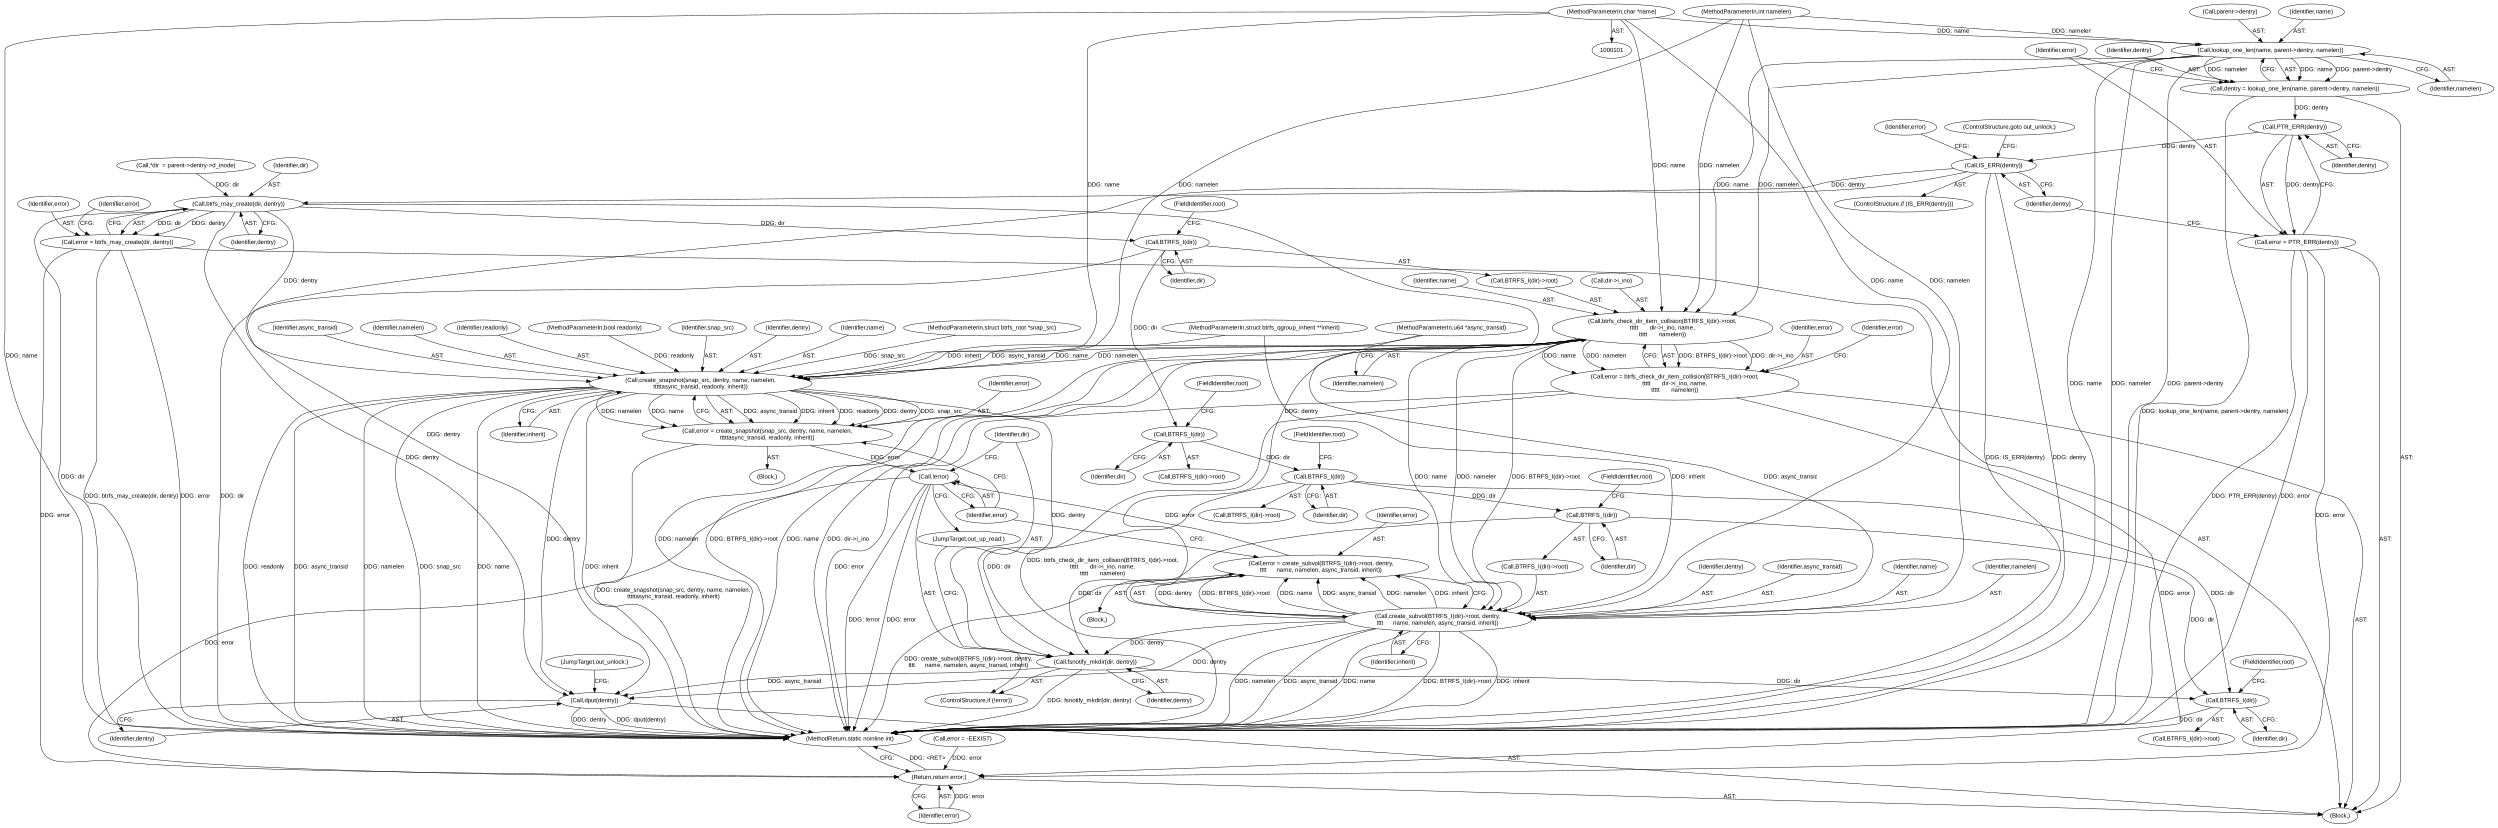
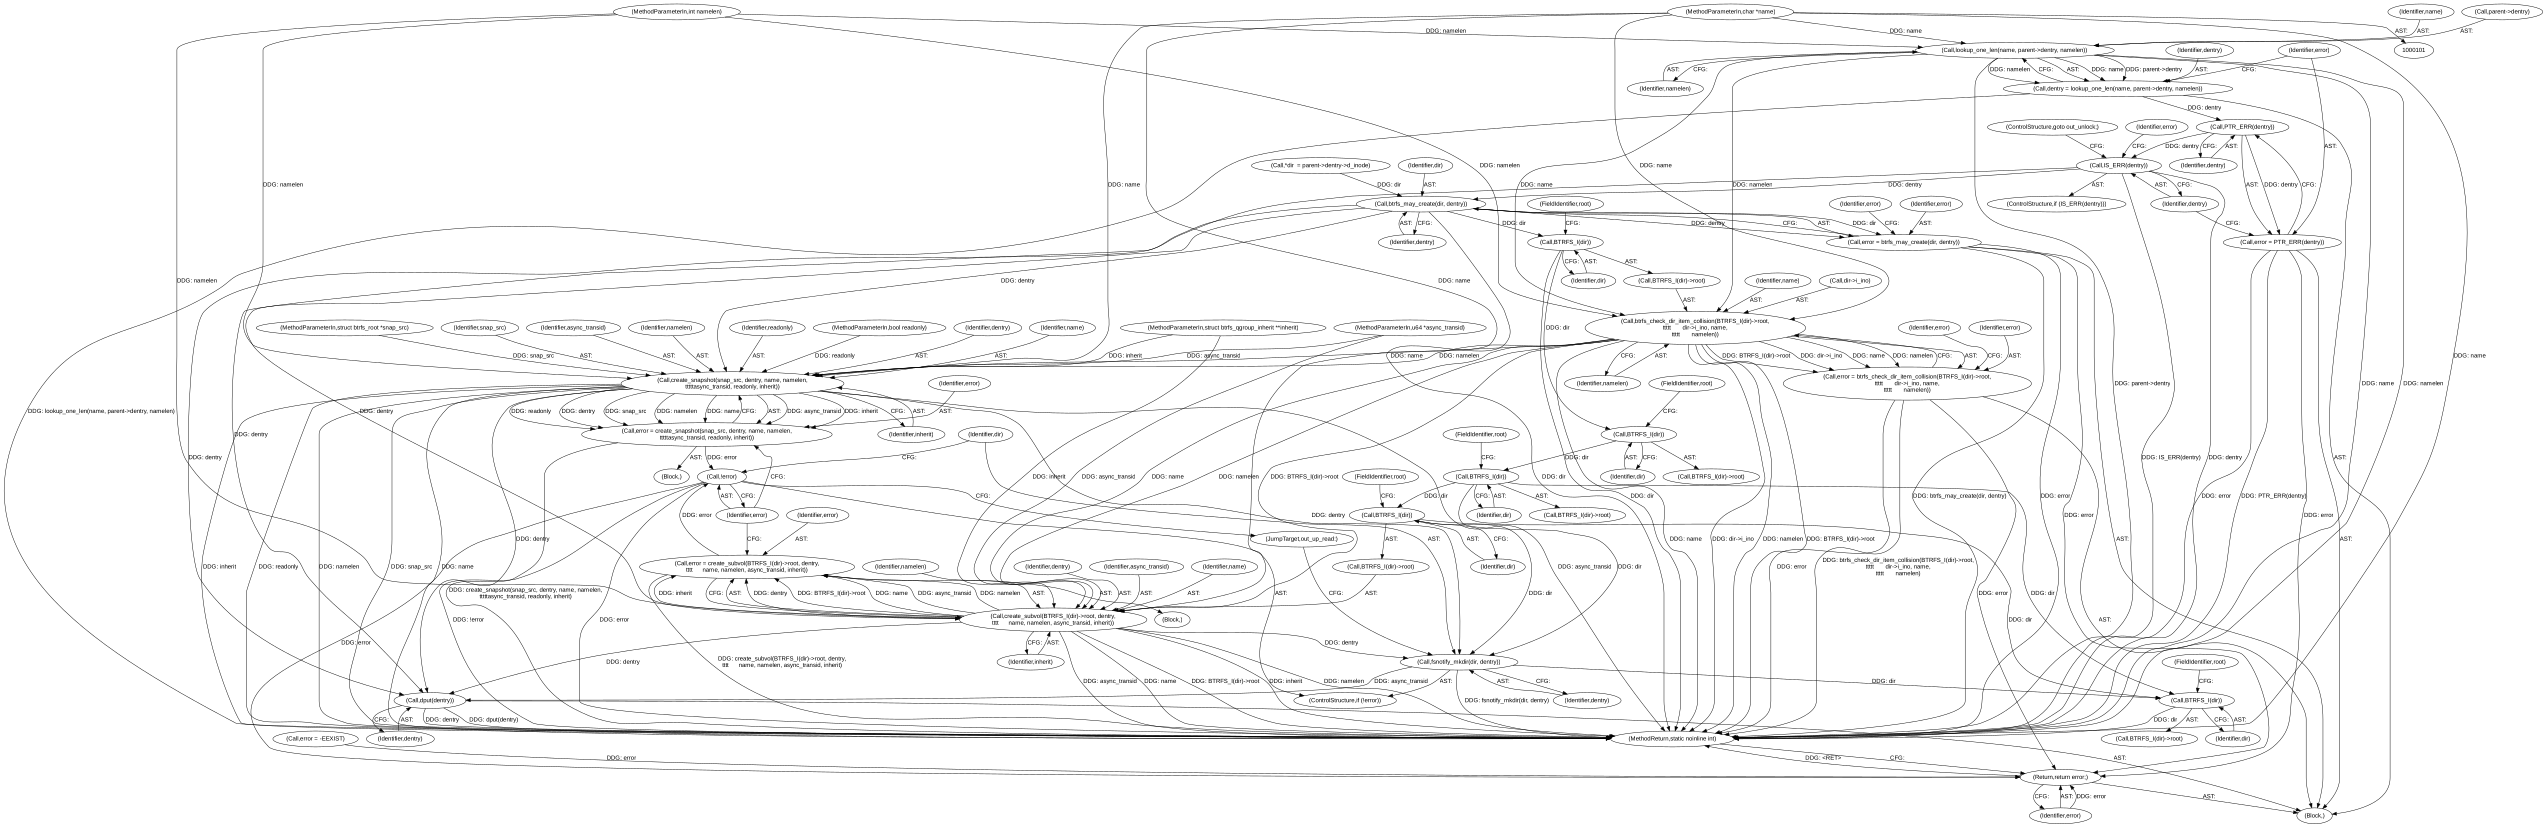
(595, 662) -> none
